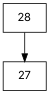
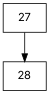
(25, 43) -> (25, 43)
